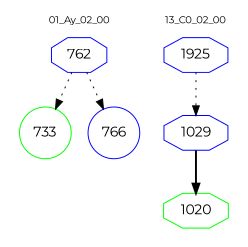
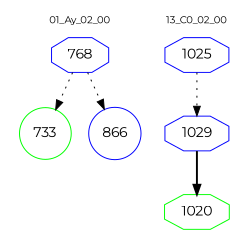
(79, 55) -> (80, 55)
(196, 55) -> (197, 55)
(114, 133) -> (115, 133)
